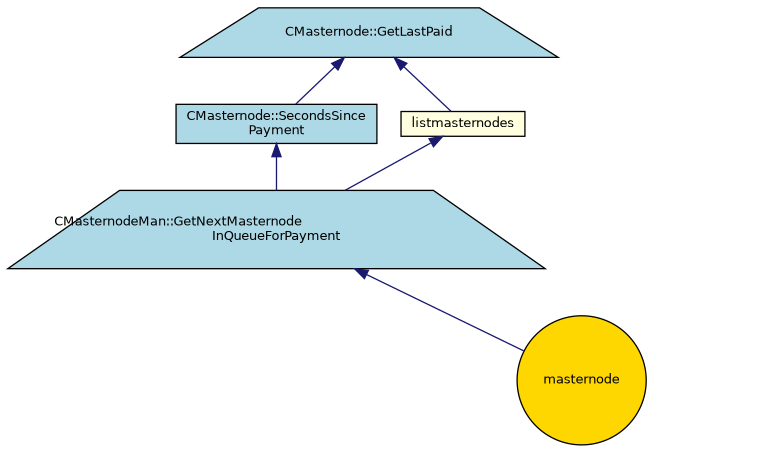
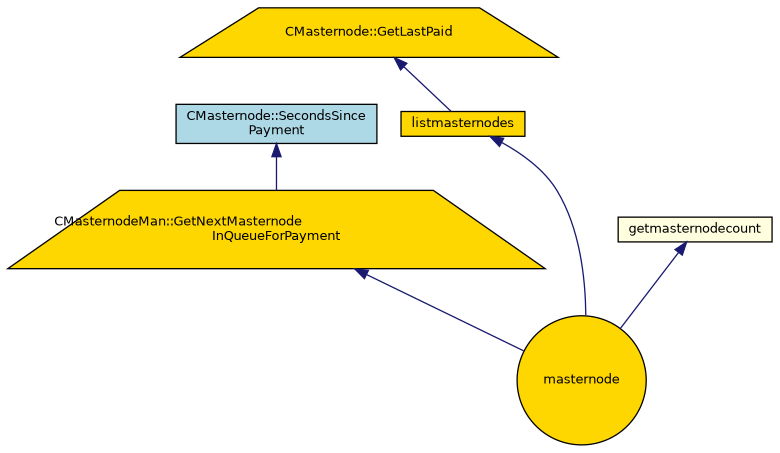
(369, 33) -> (369, 33)
(315, 86) -> none
(463, 124) -> (463, 124)
(388, 167) -> (569, 216)
(276, 230) -> (276, 230)
none -> (695, 230)
